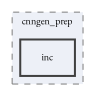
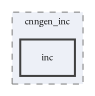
(48, 22) -> (48, 22)
